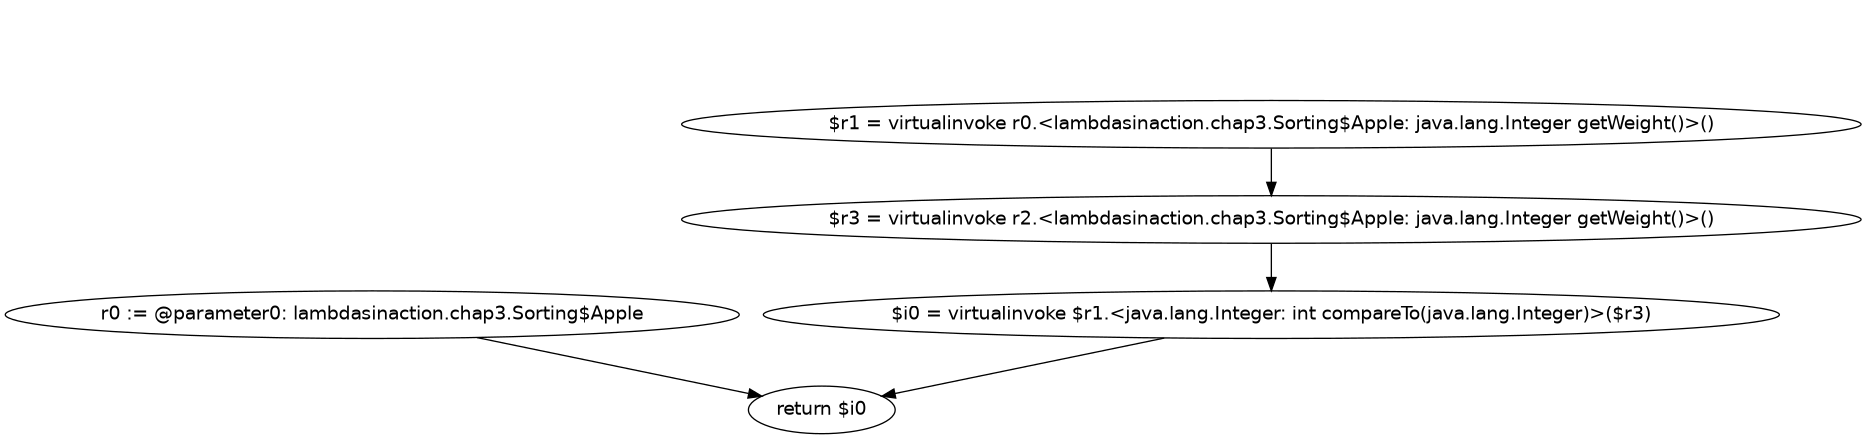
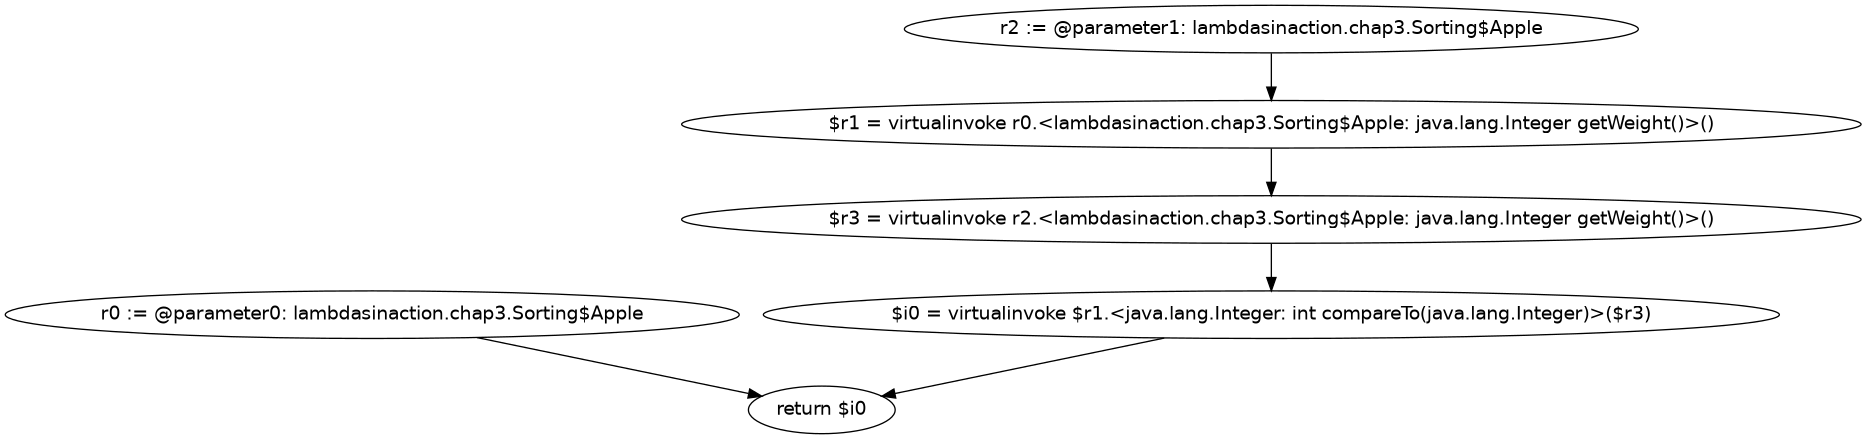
none -> (1271, 29)
